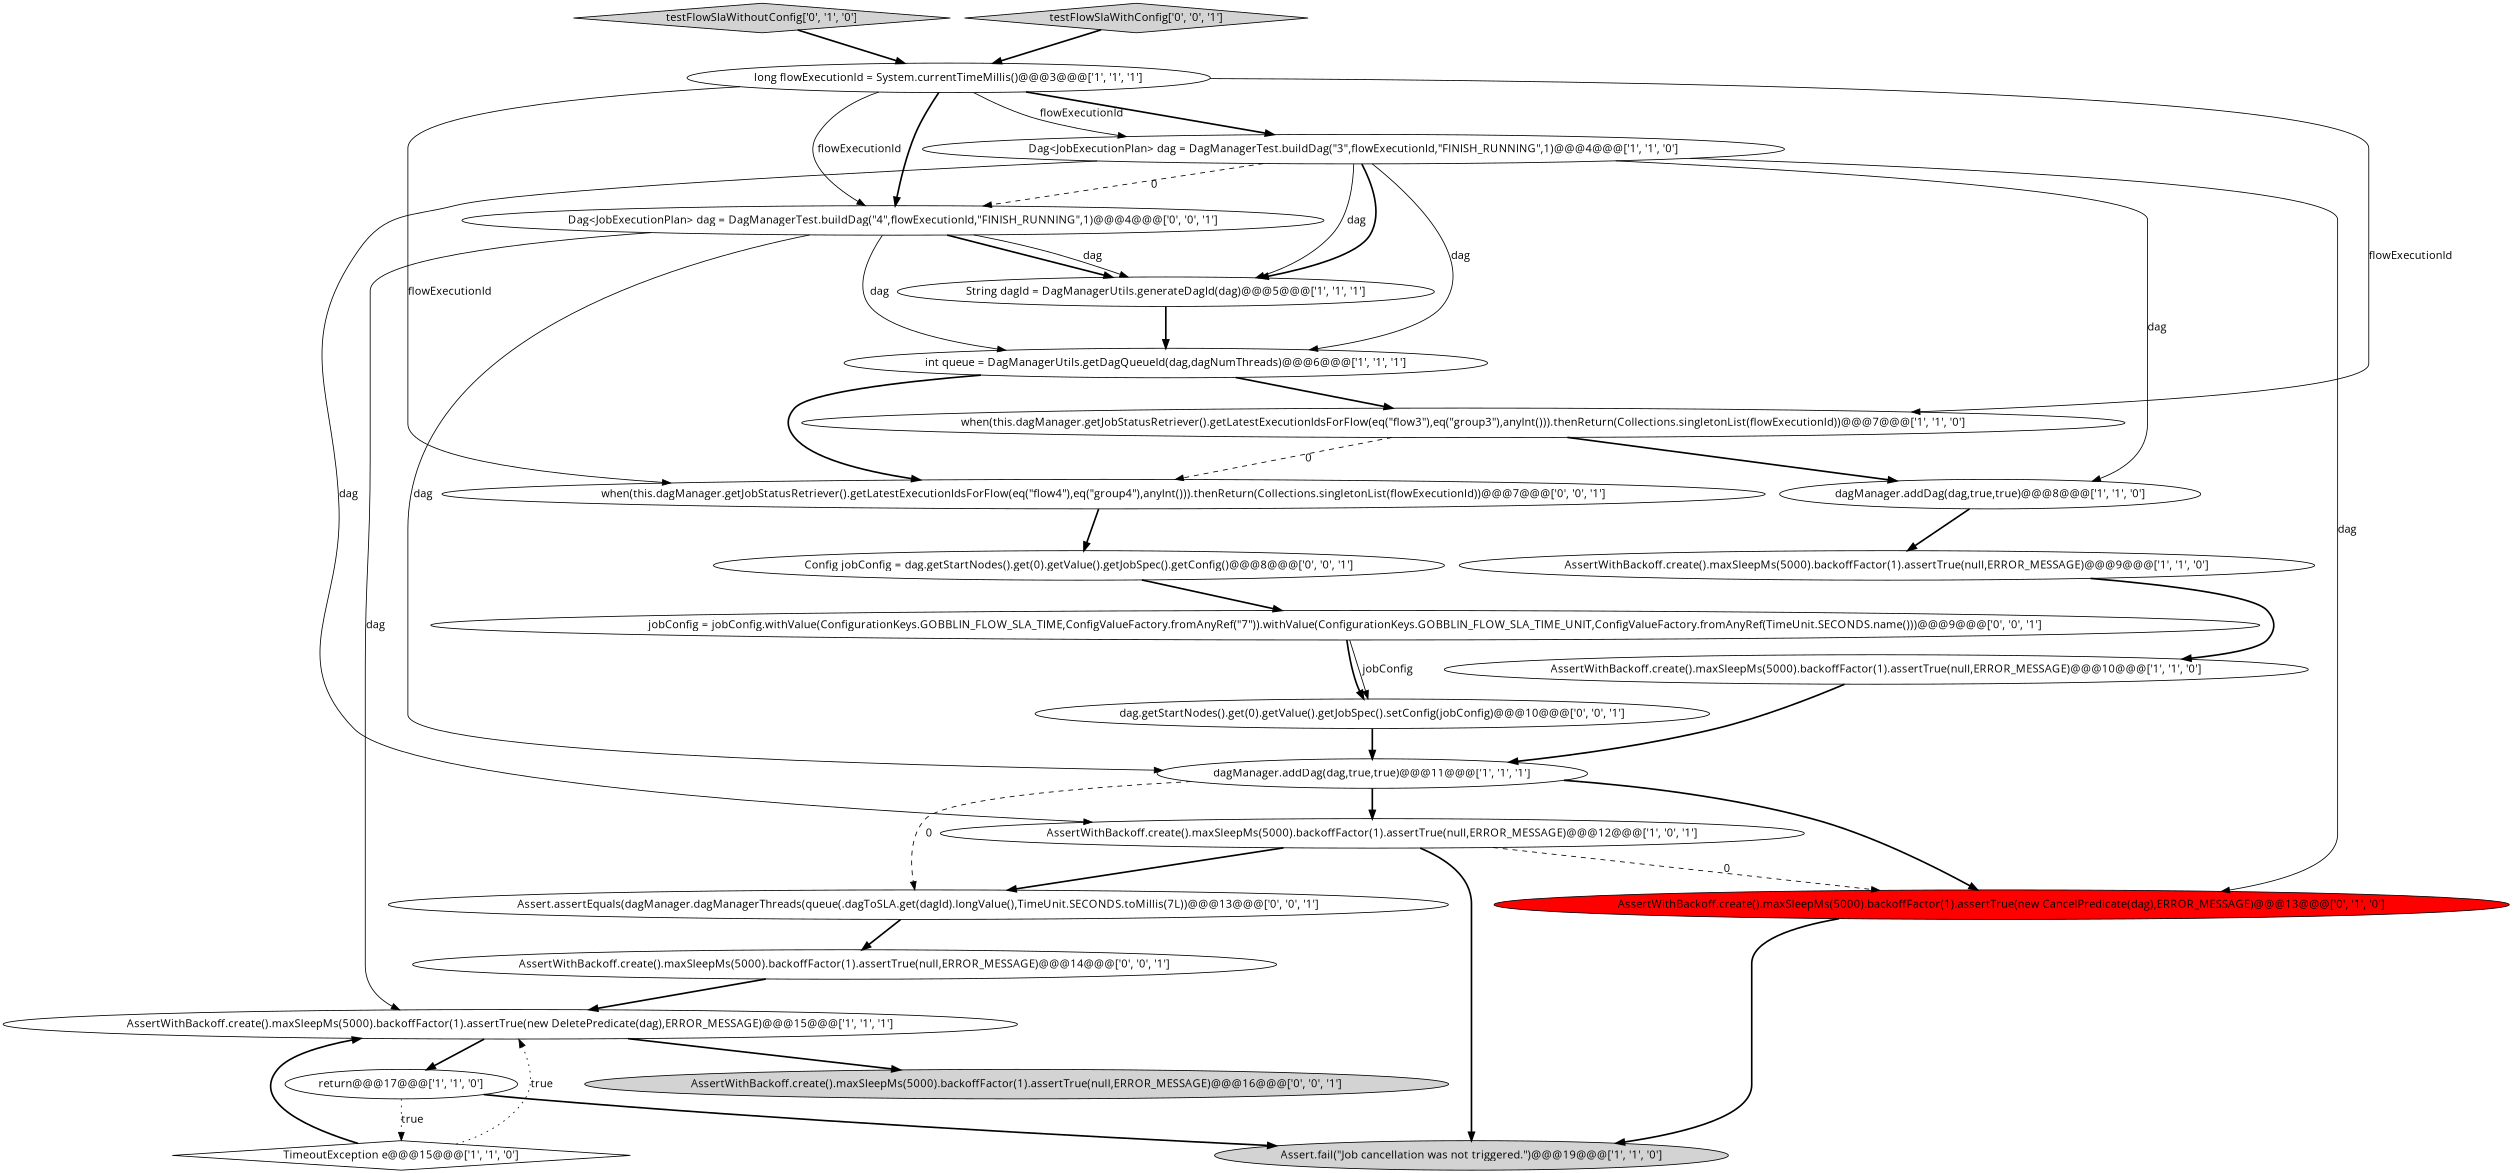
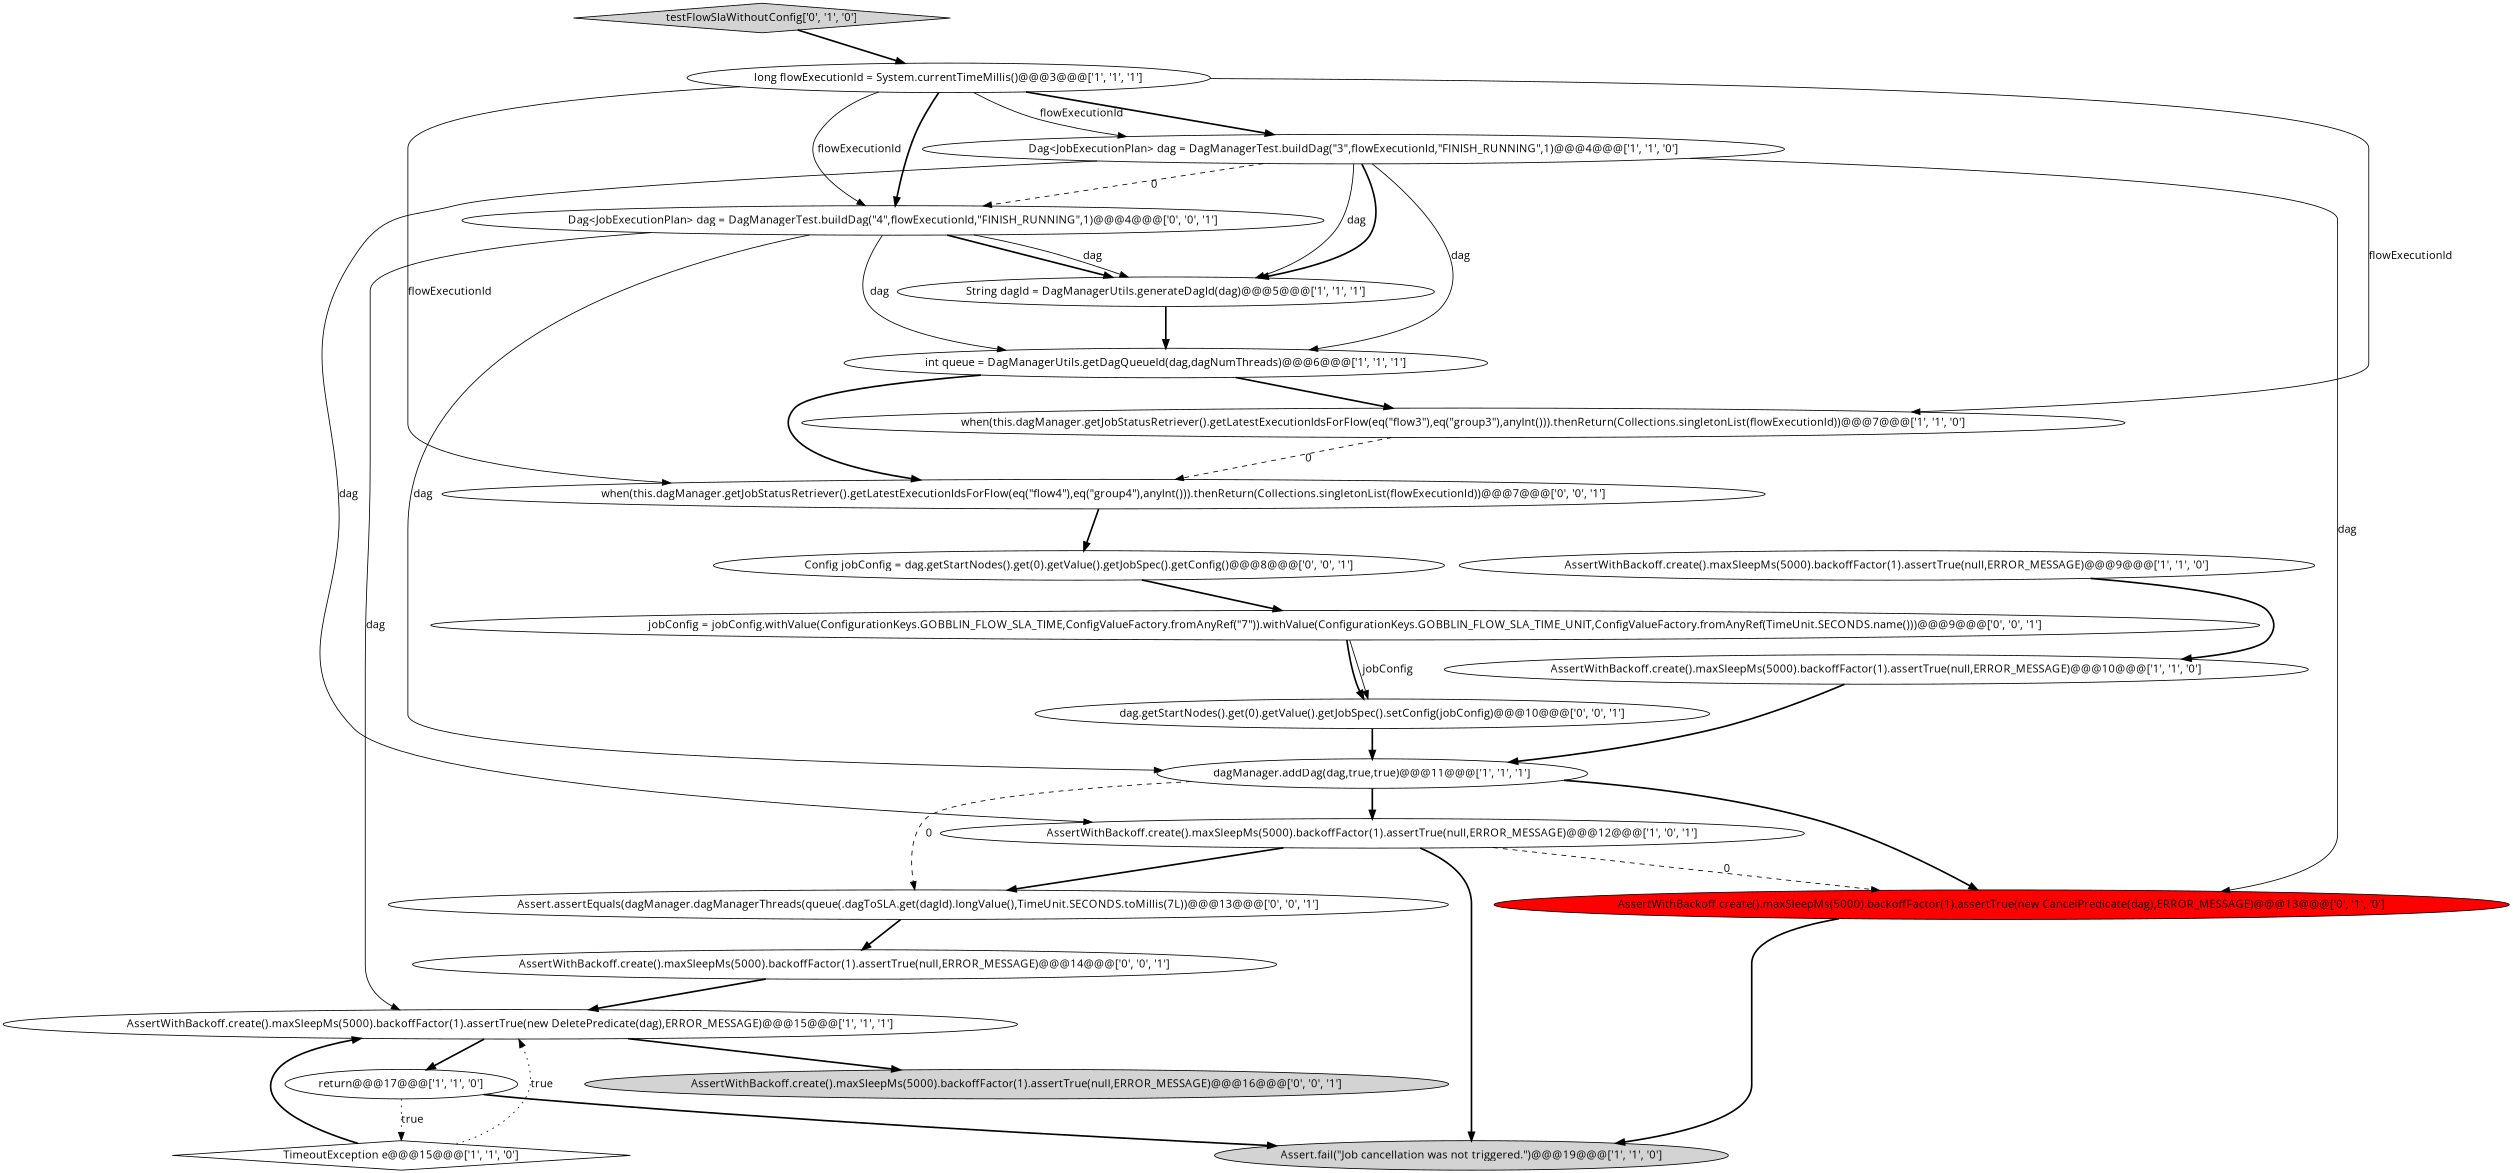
(1136, 18) -> none
(1990, 494) -> none
